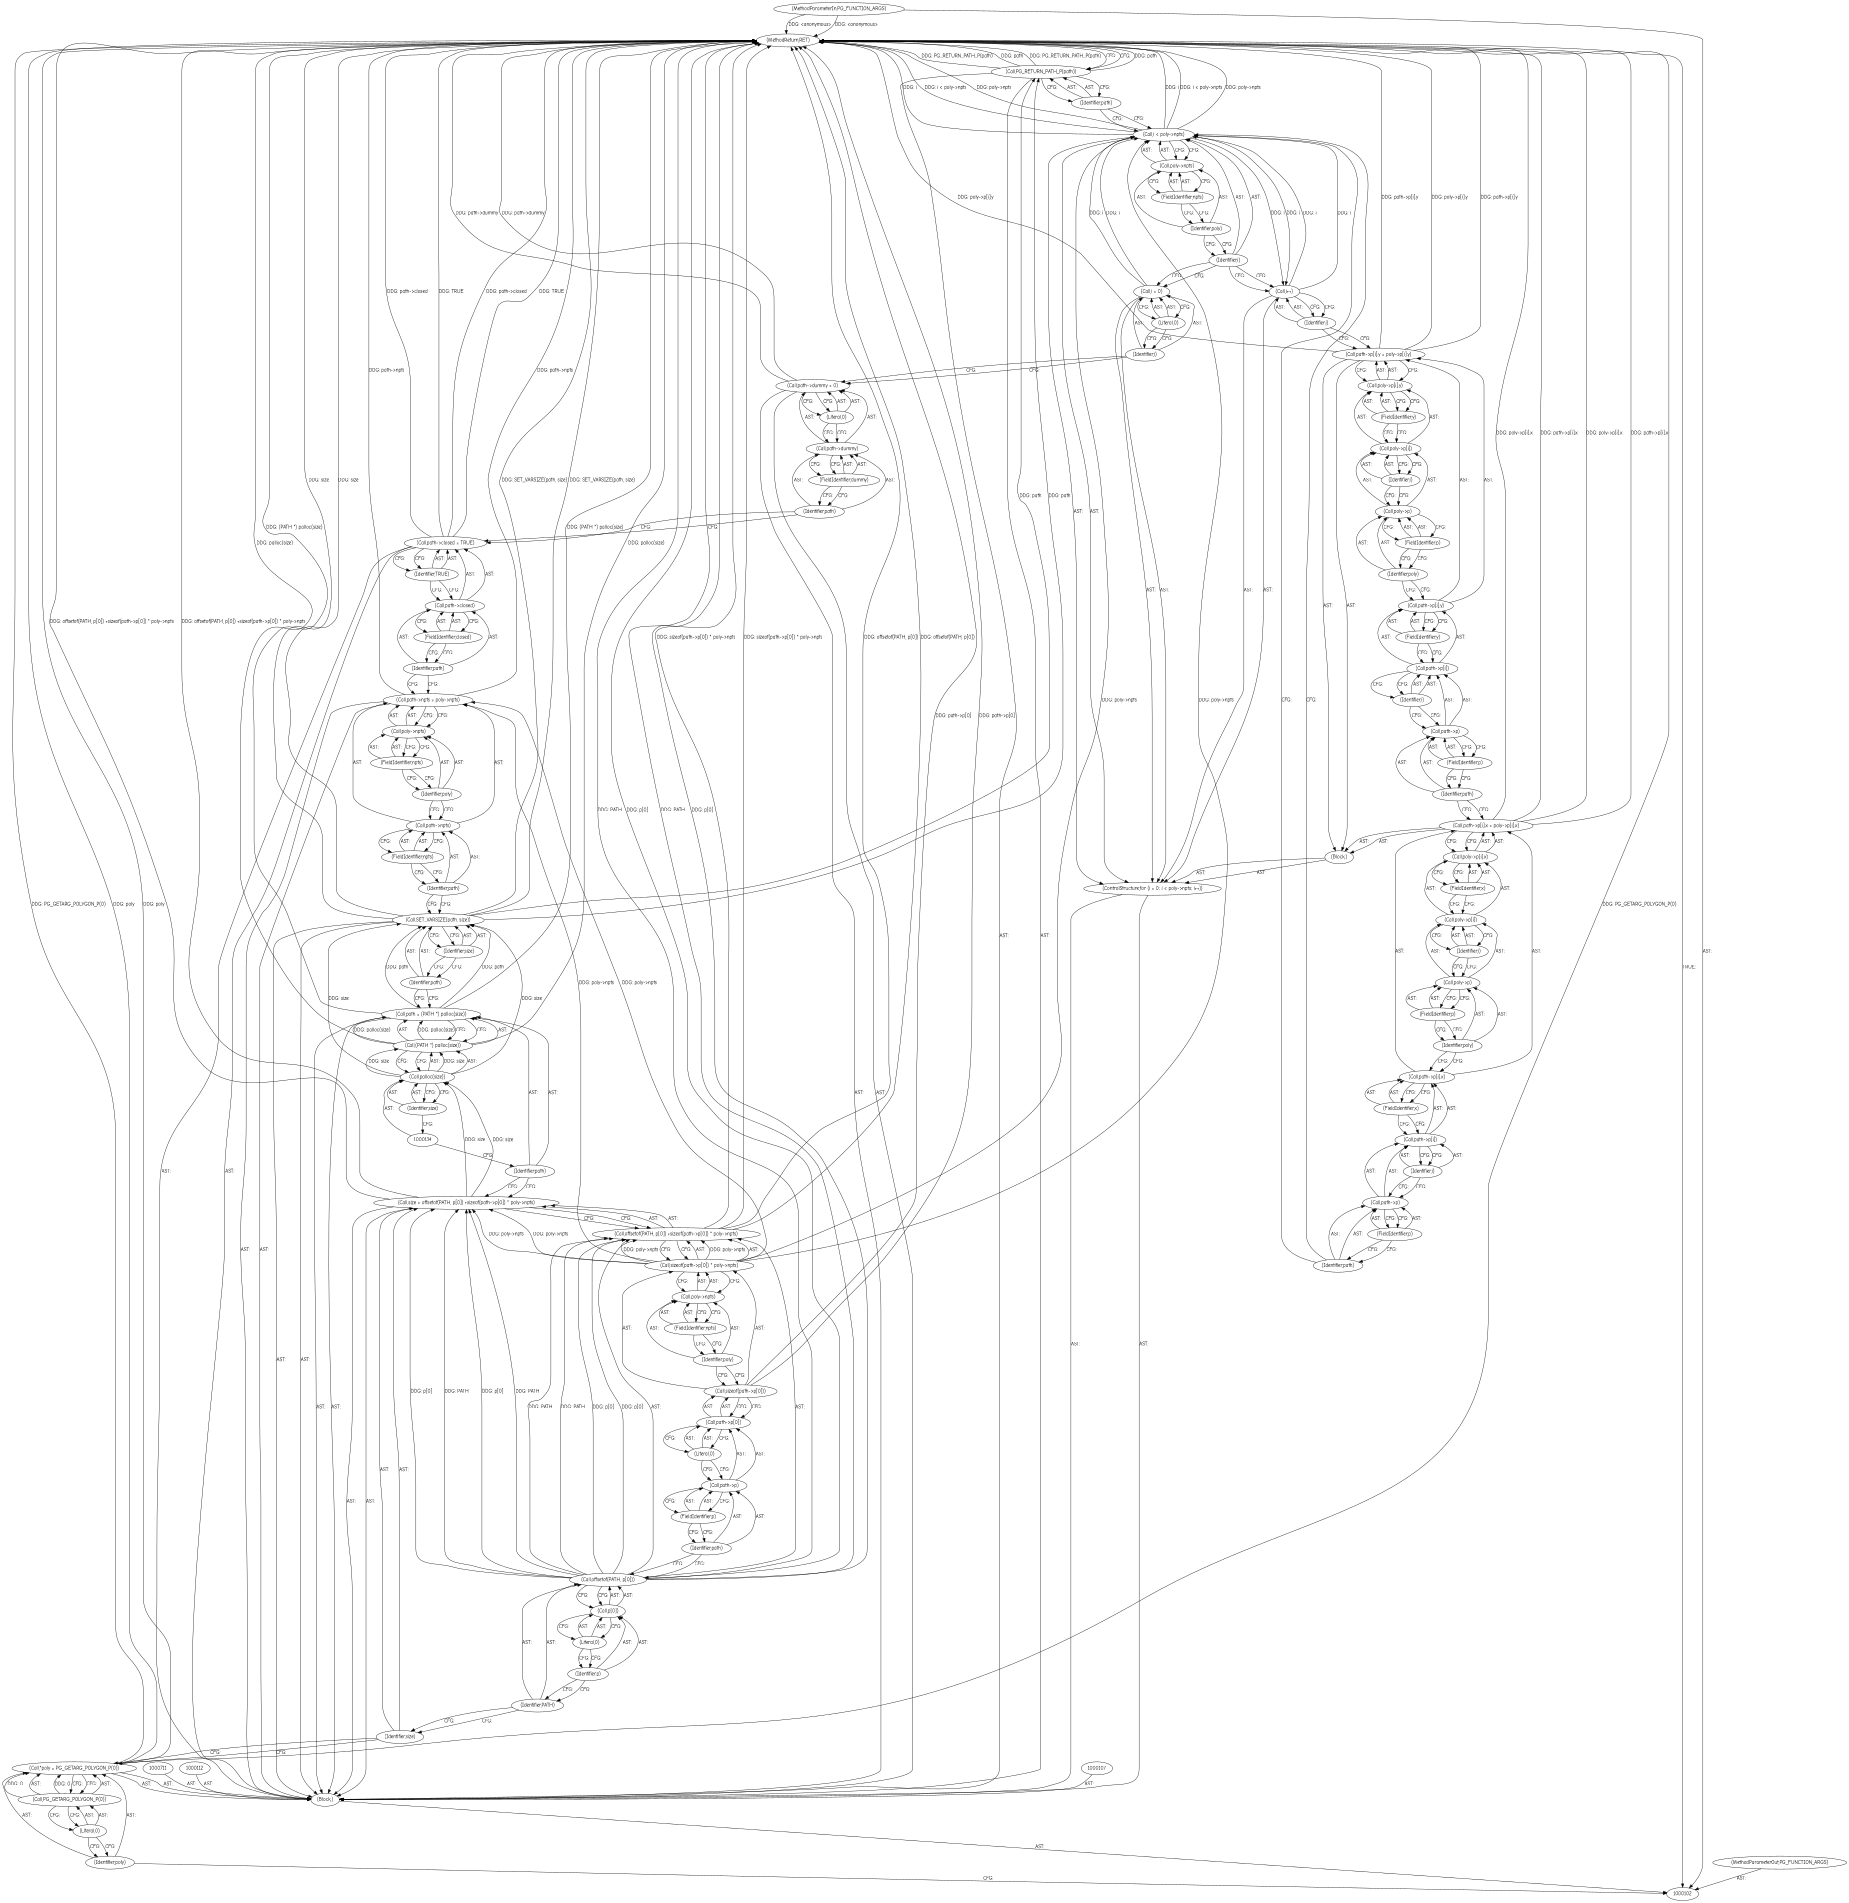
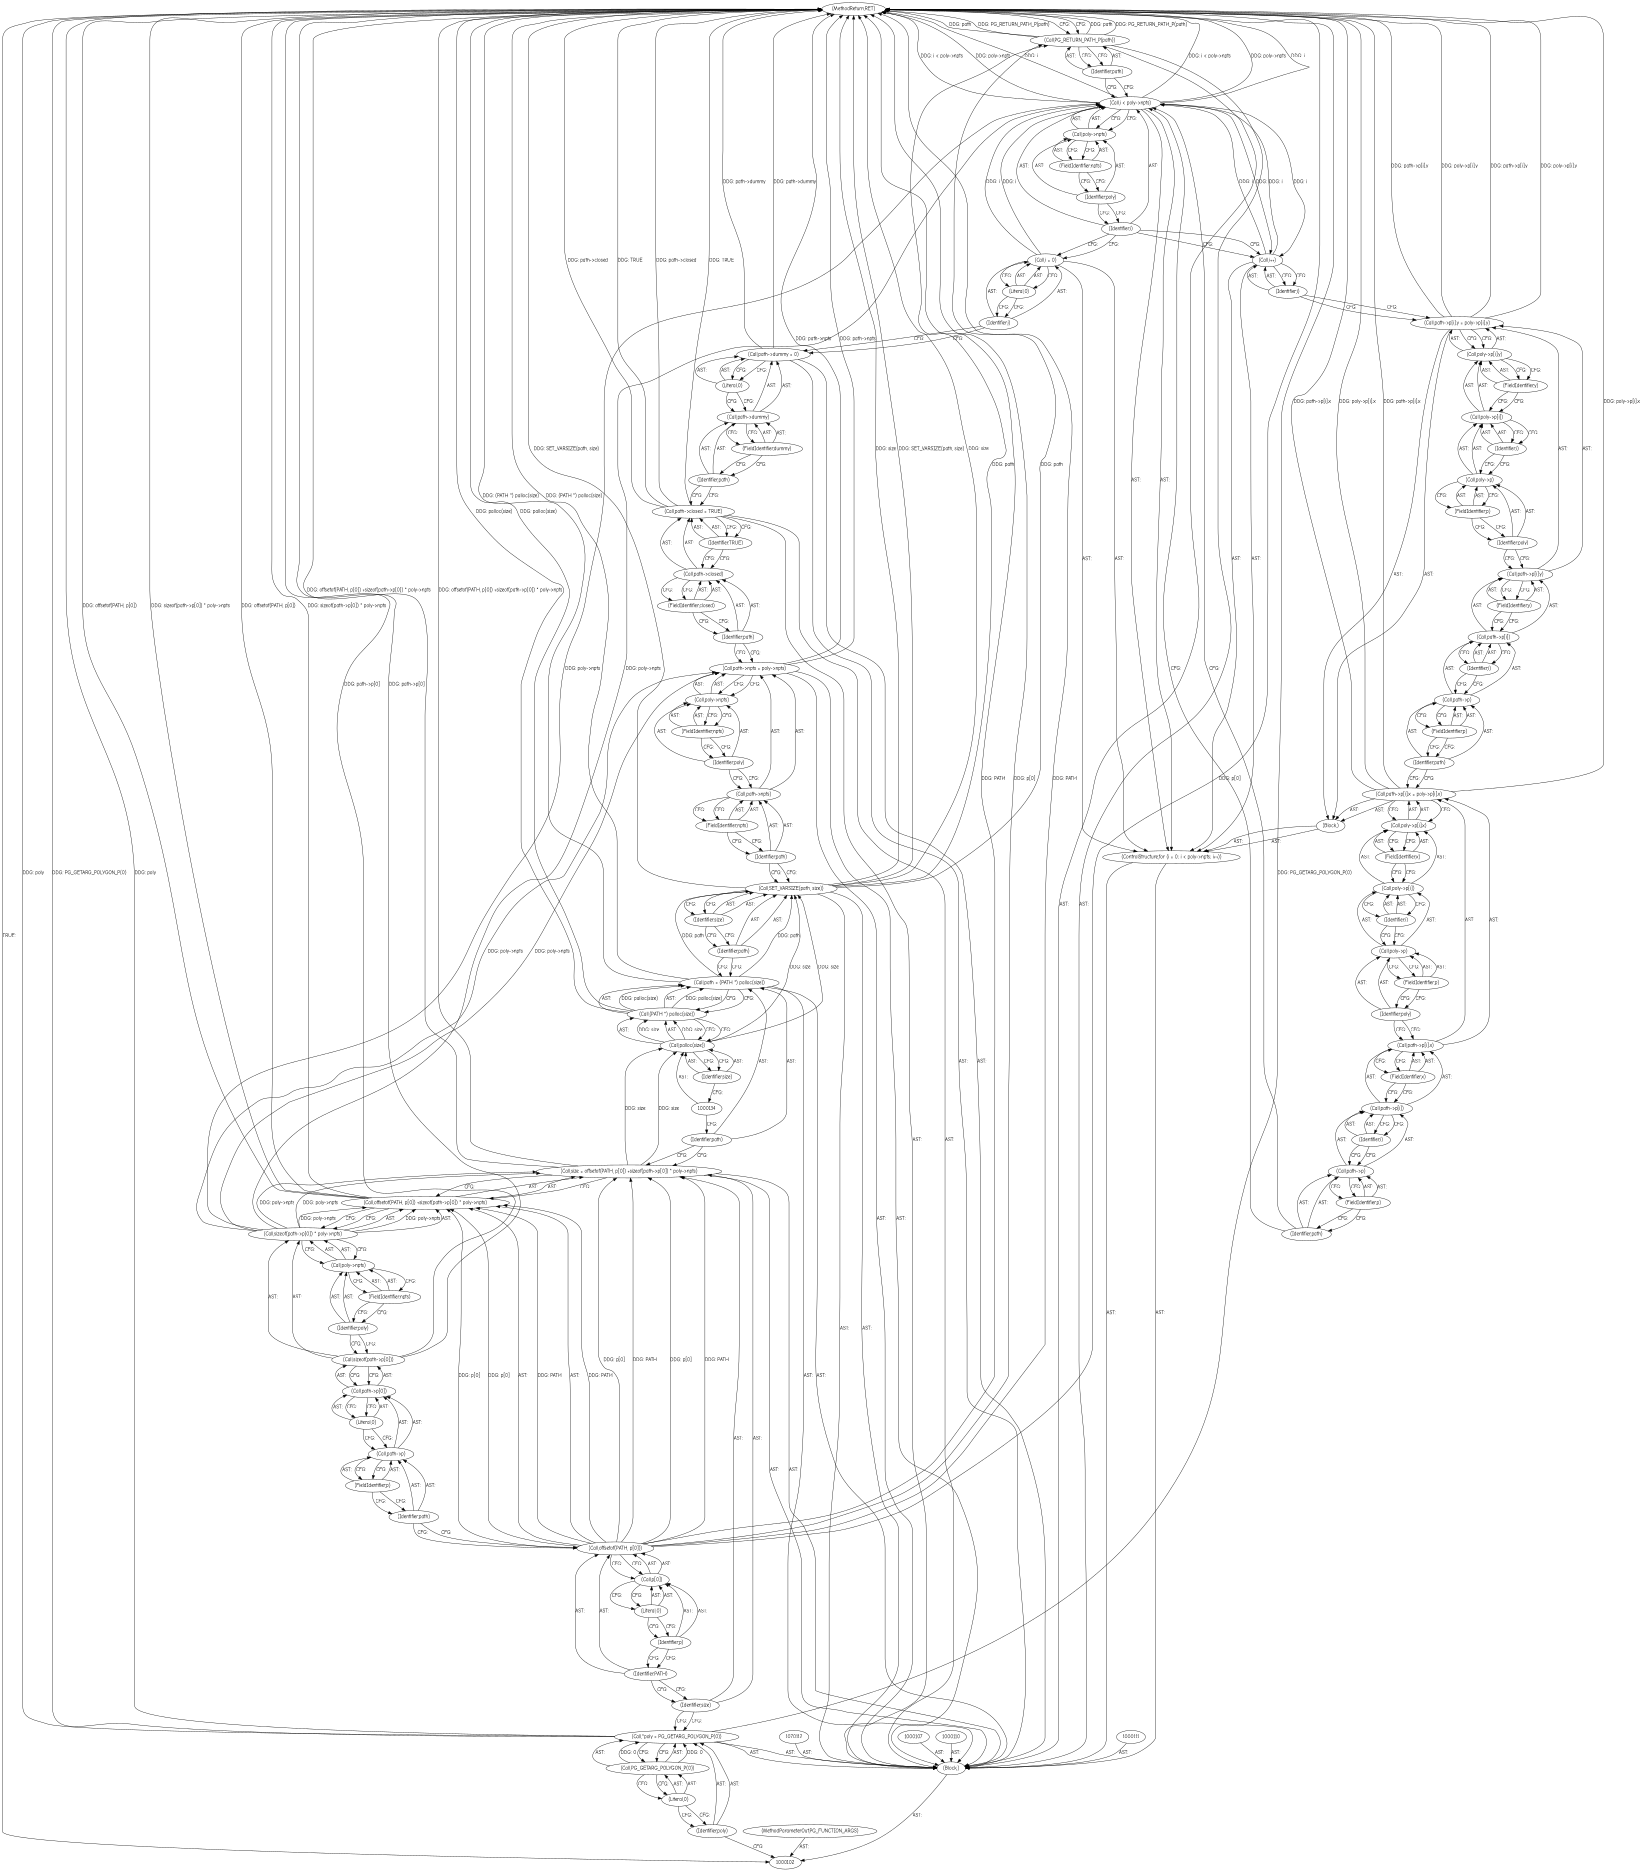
(839, 9) -> none
none -> (951, 1737)
(158, 1768) -> (1131, 1737)
(195, 1768) -> (794, 1737)
